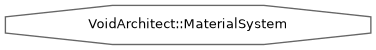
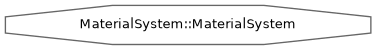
(188, 25) -> (188, 25)
